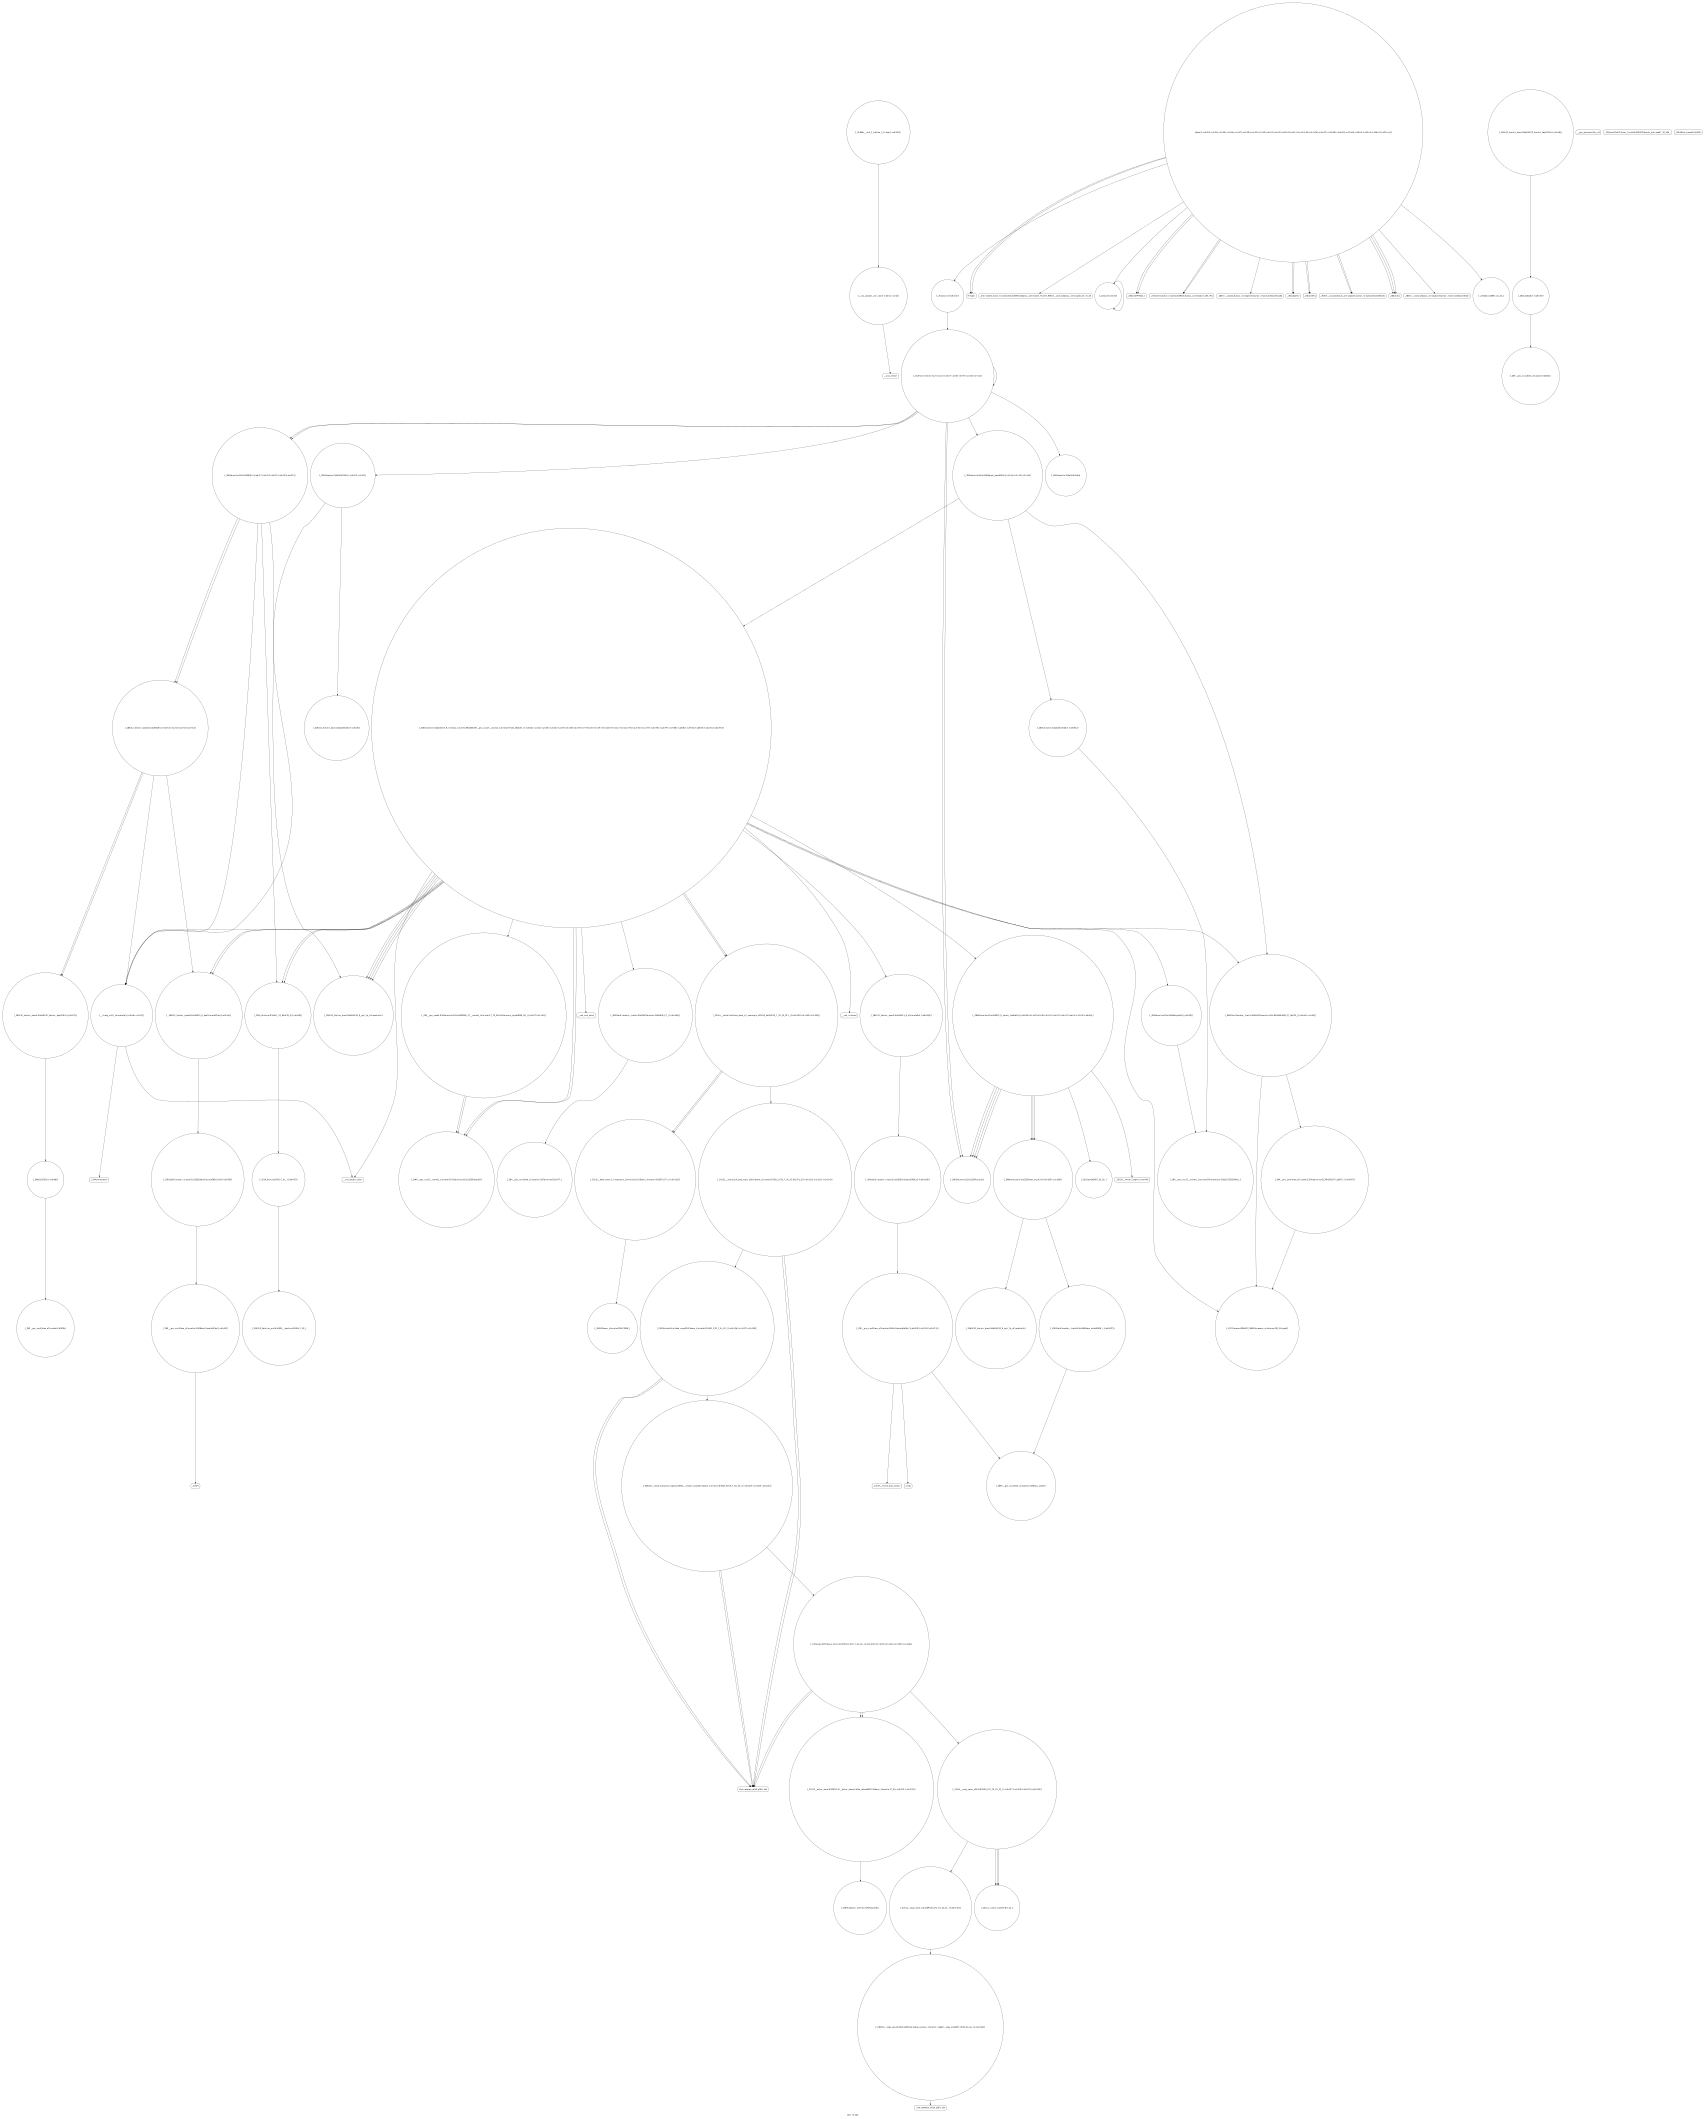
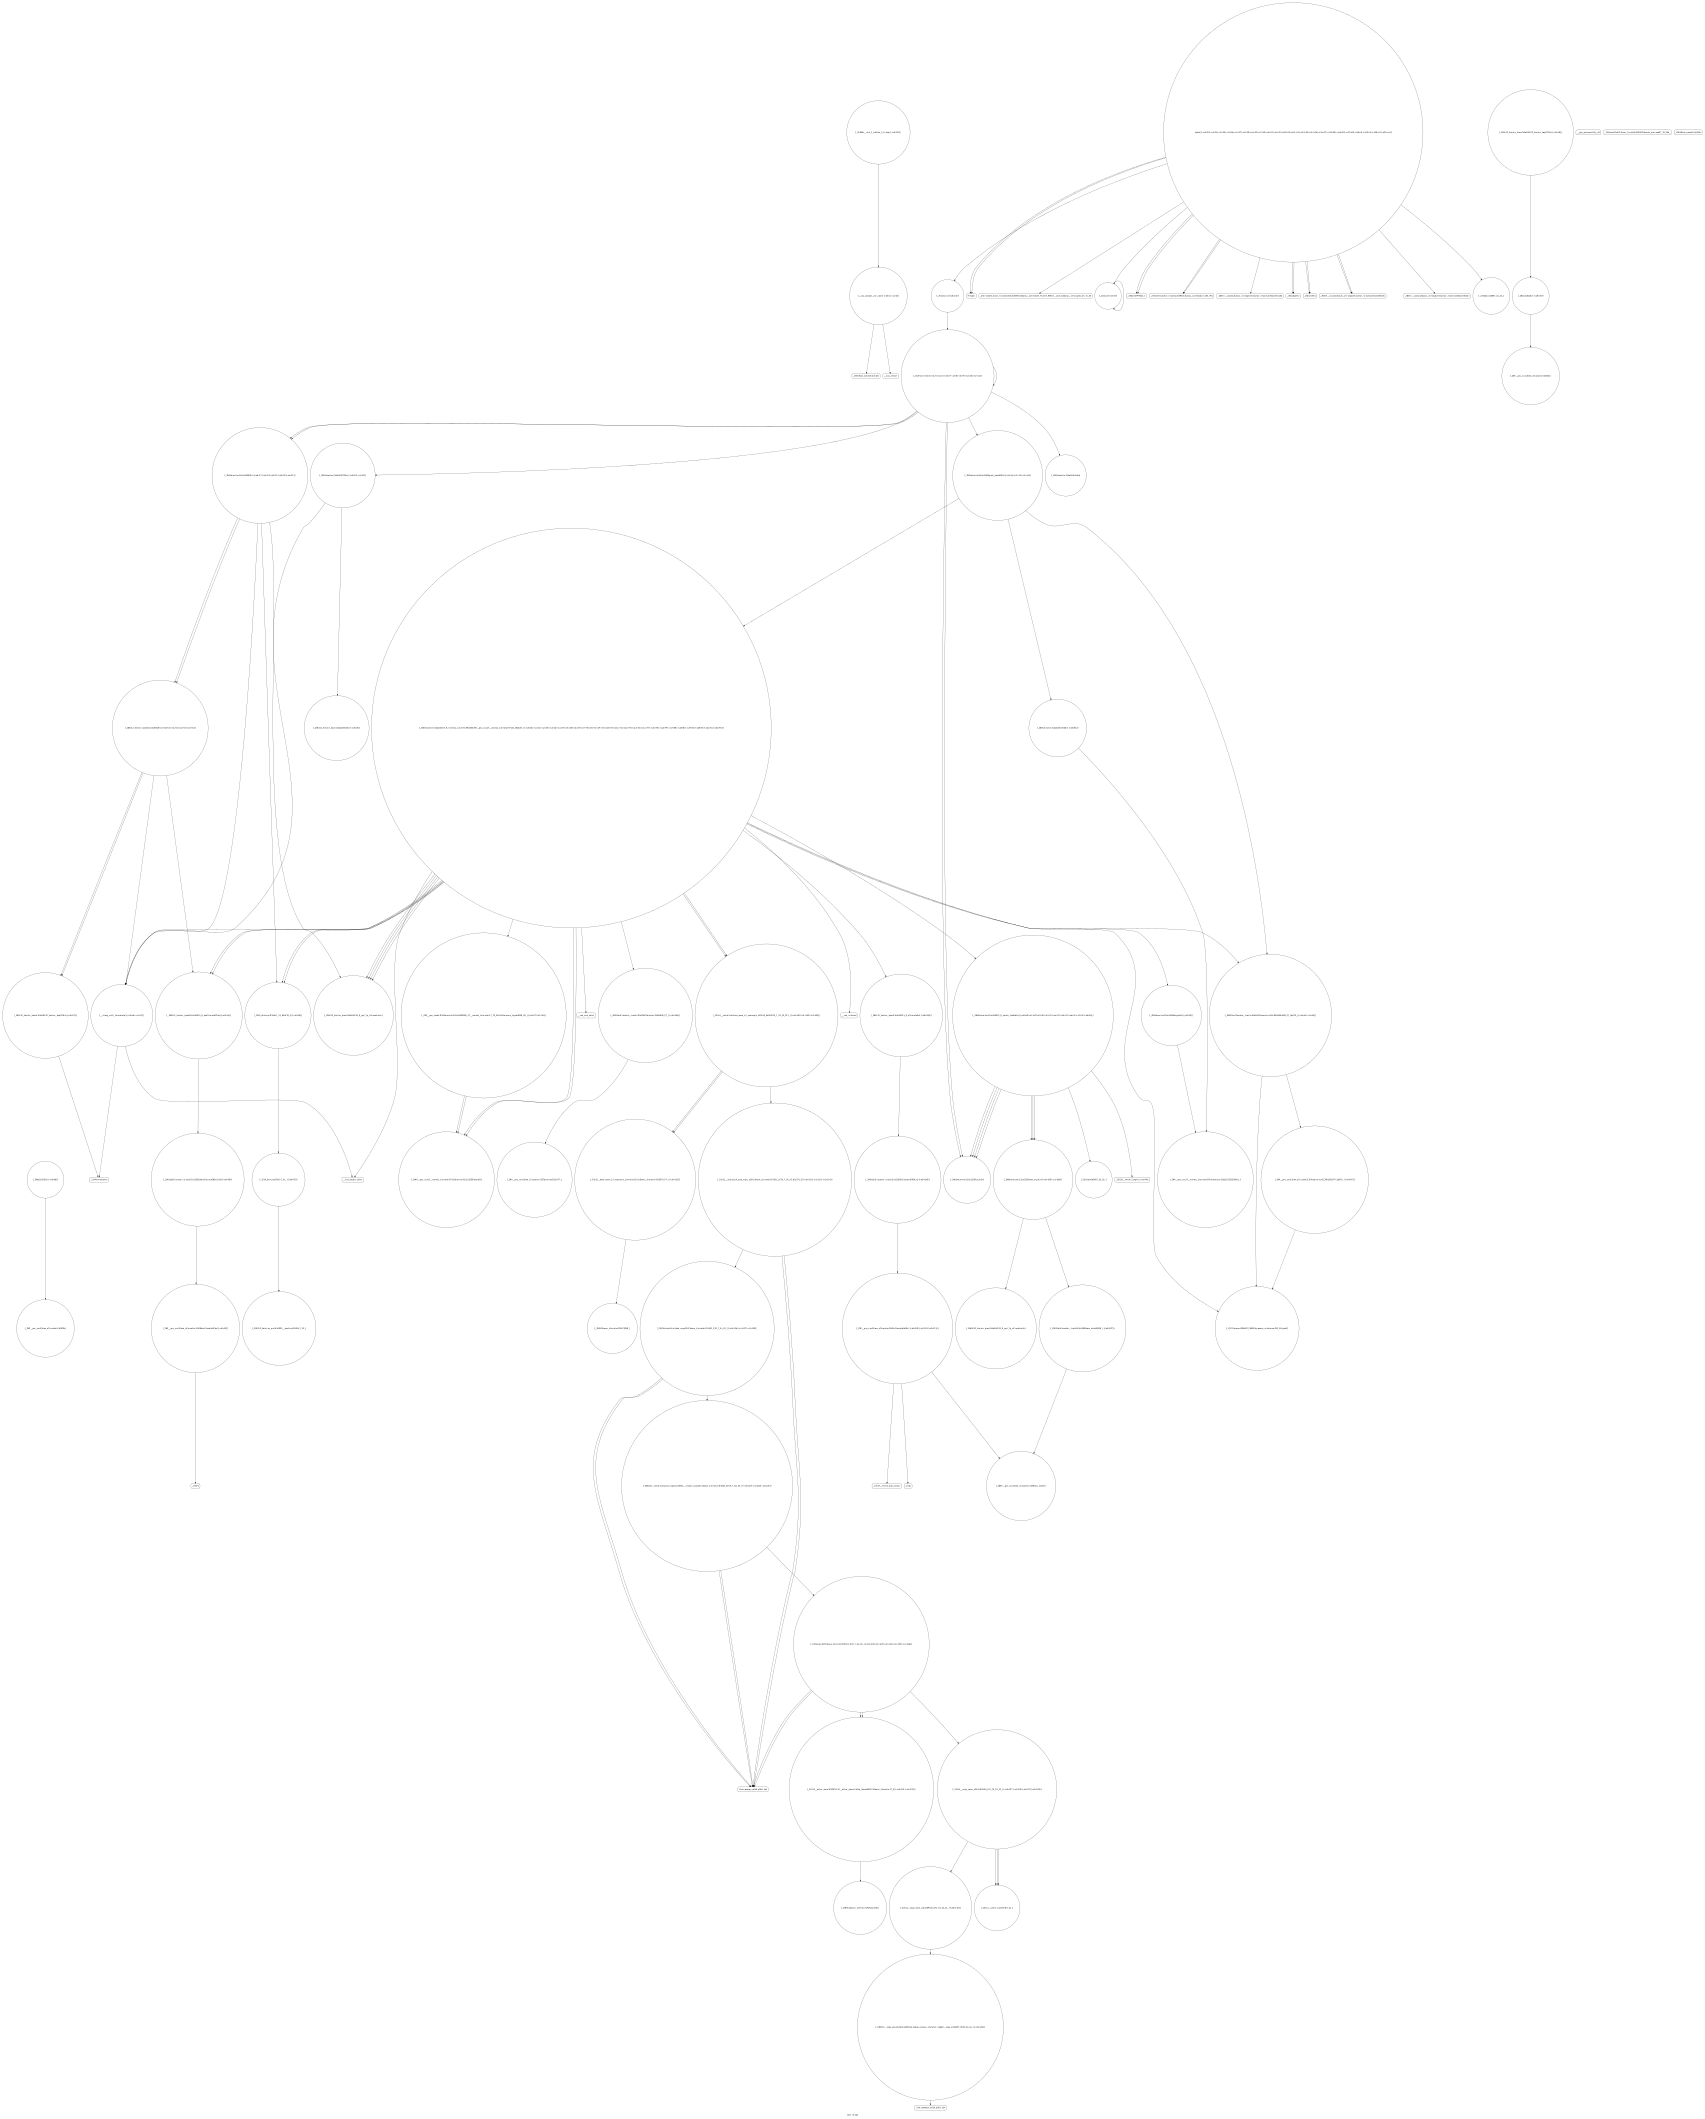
(1395, 296) -> none
none -> (866, 376)
(45, 1109) -> (78, 1116)
